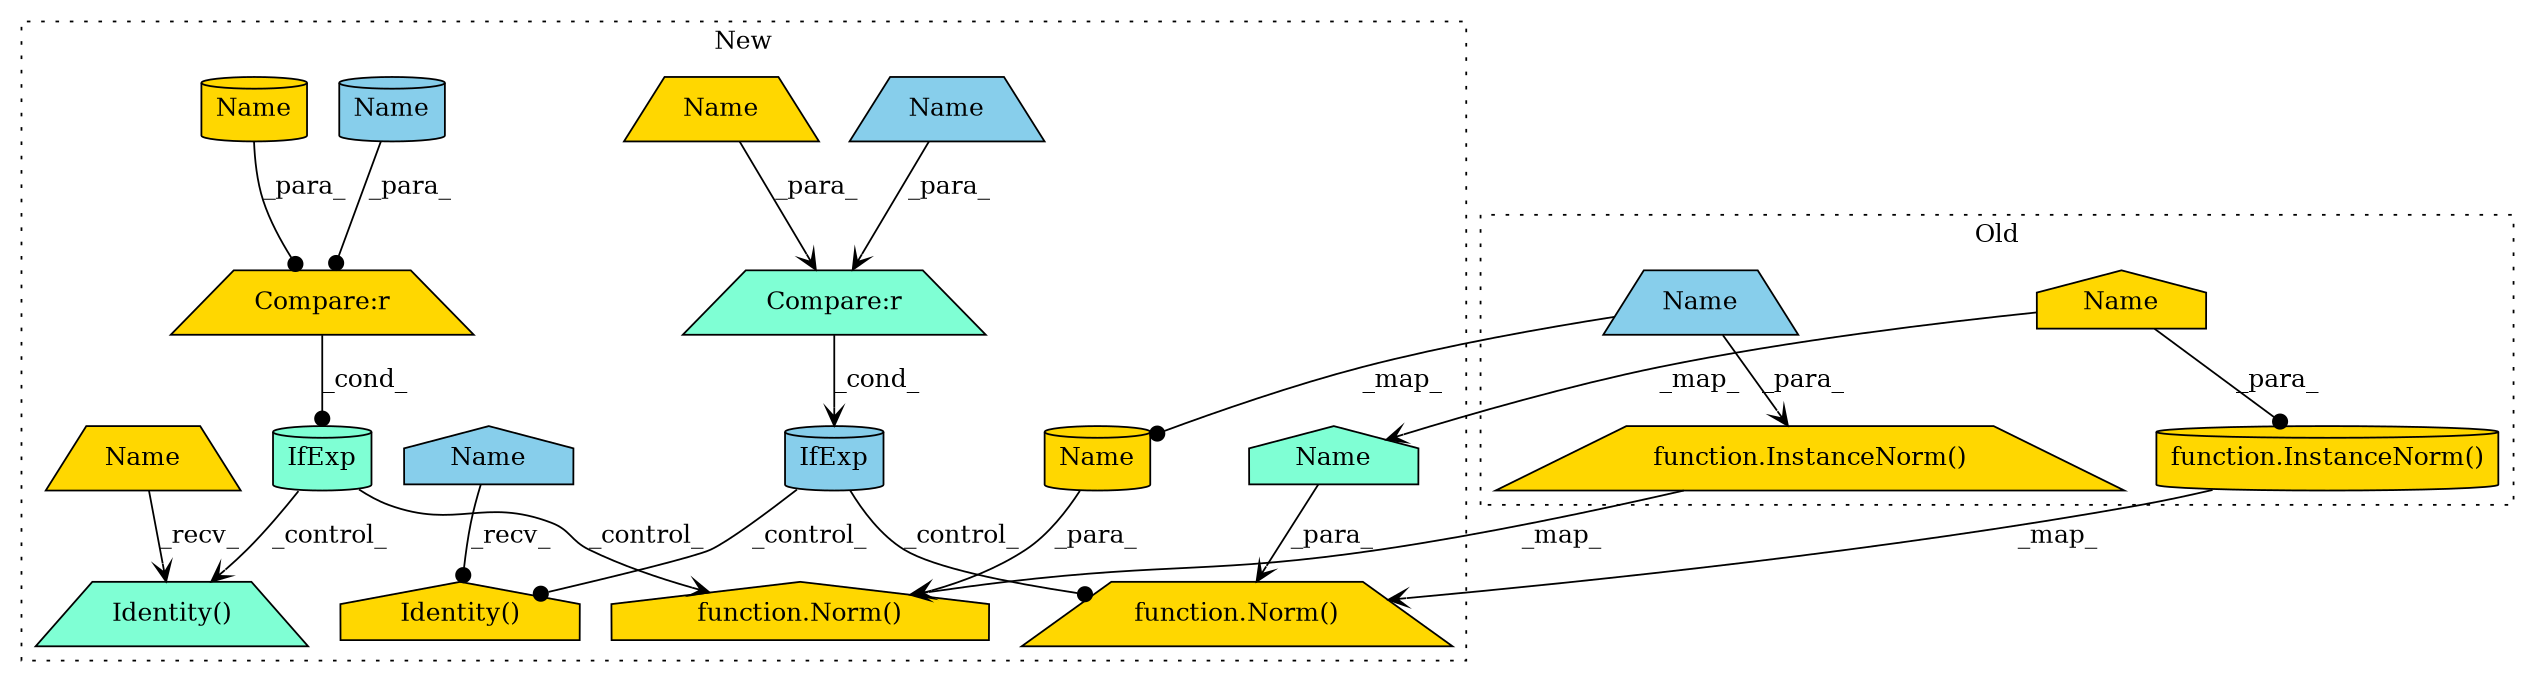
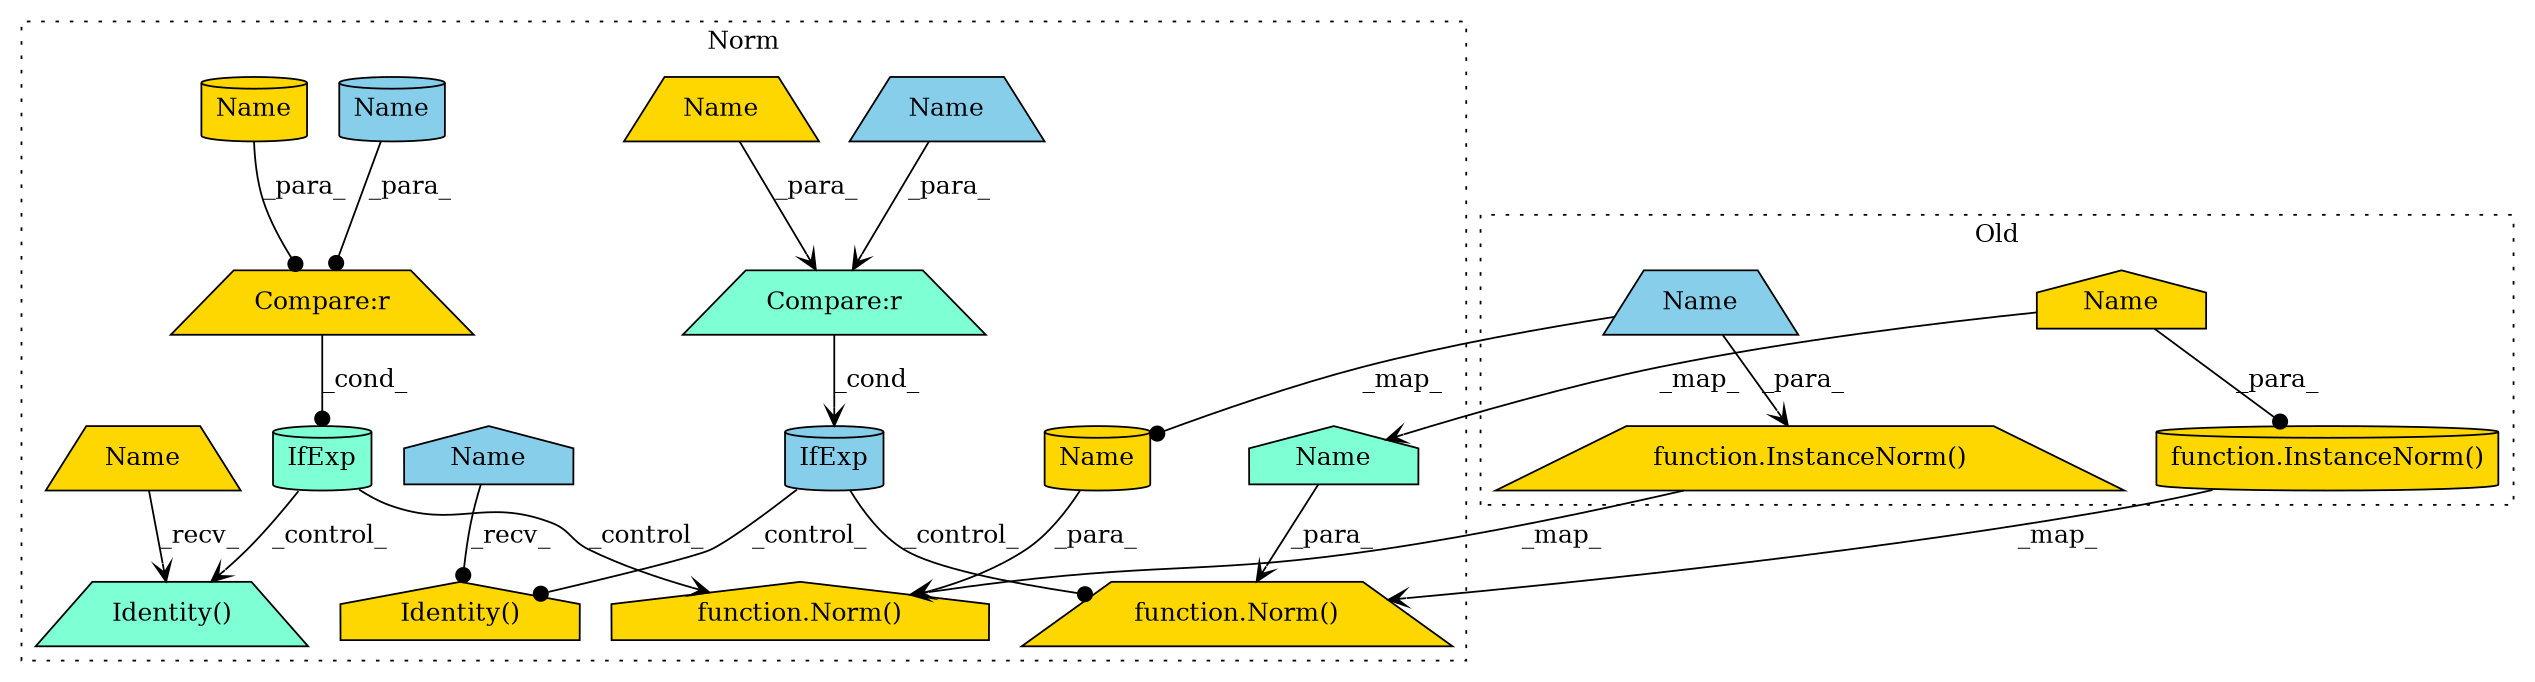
(744, 42) -> (744, 42)
